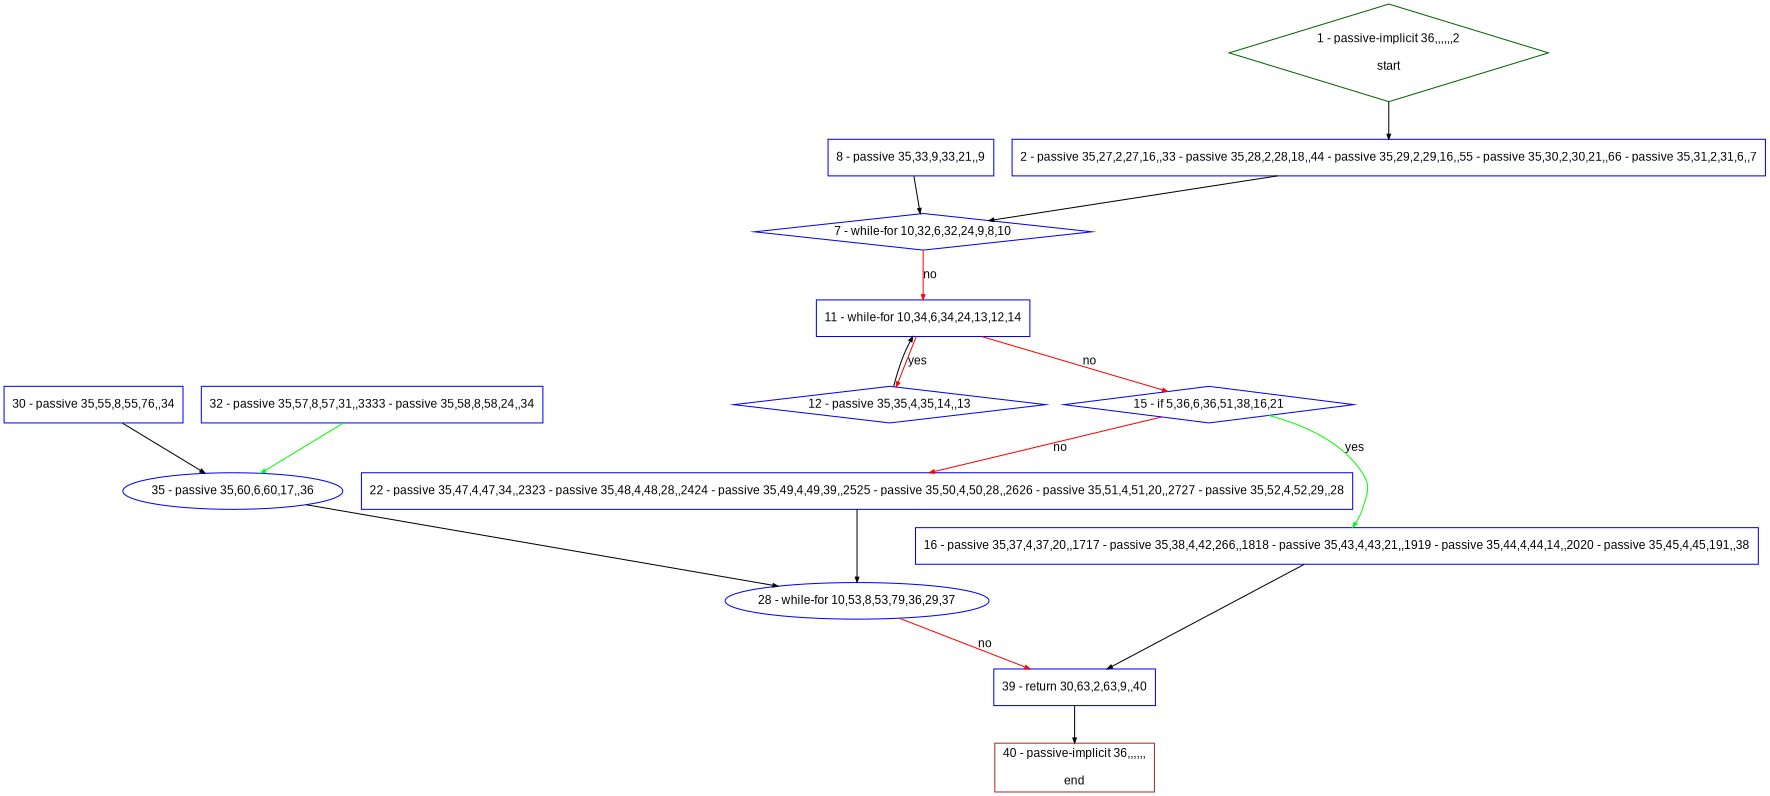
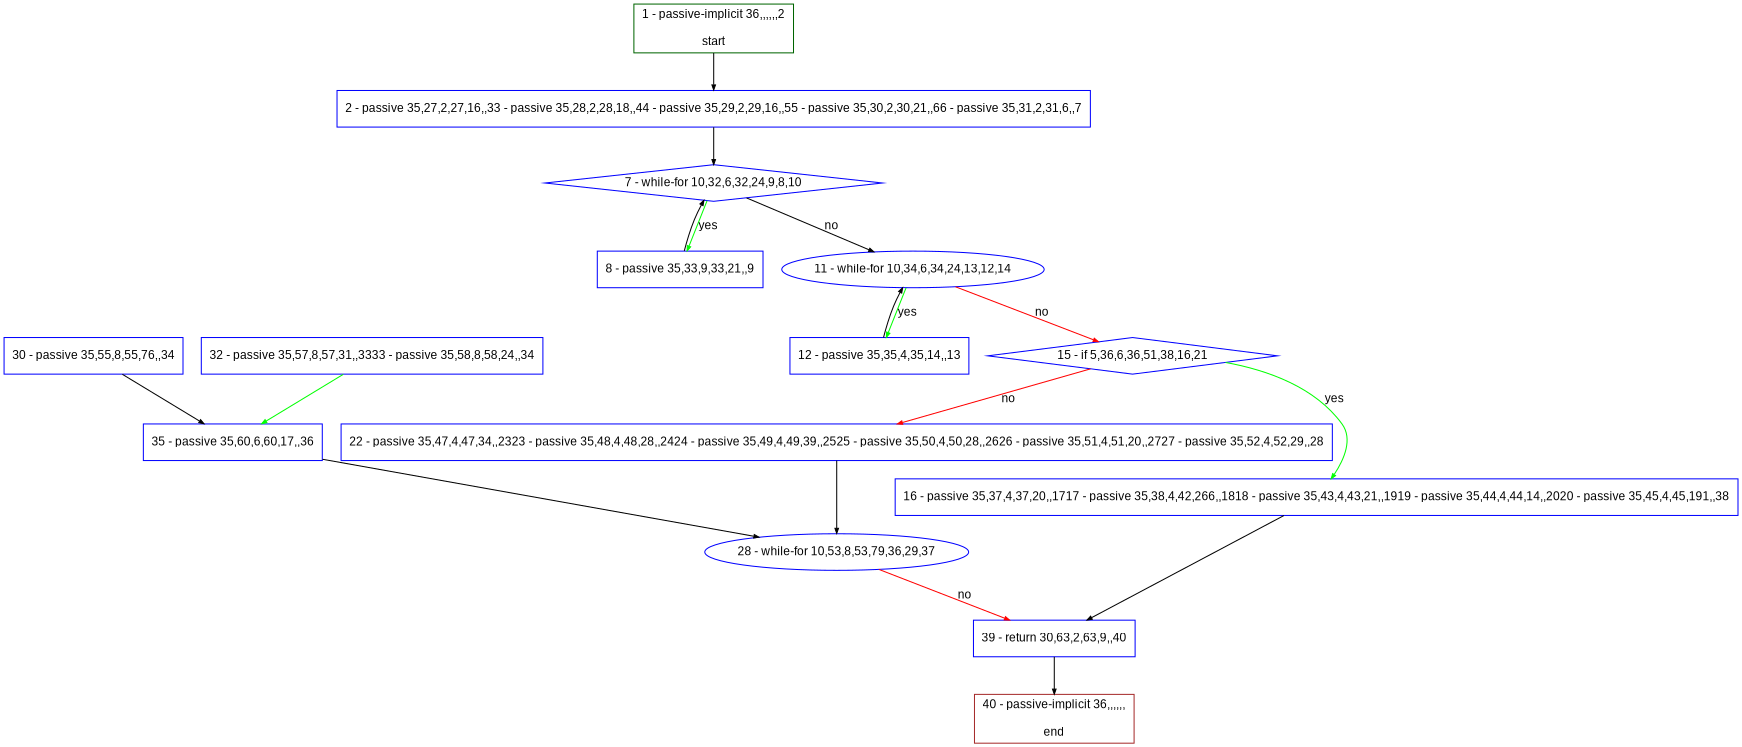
(1389, 53) -> (714, 28)
none -> (698, 223)
(923, 272) -> (808, 224)
(923, 318) -> (913, 269)
(907, 359) -> (897, 310)
(890, 405) -> (879, 356)
(233, 491) -> (233, 442)
